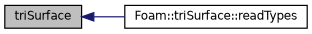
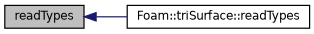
(43, 17) -> (44, 17)
